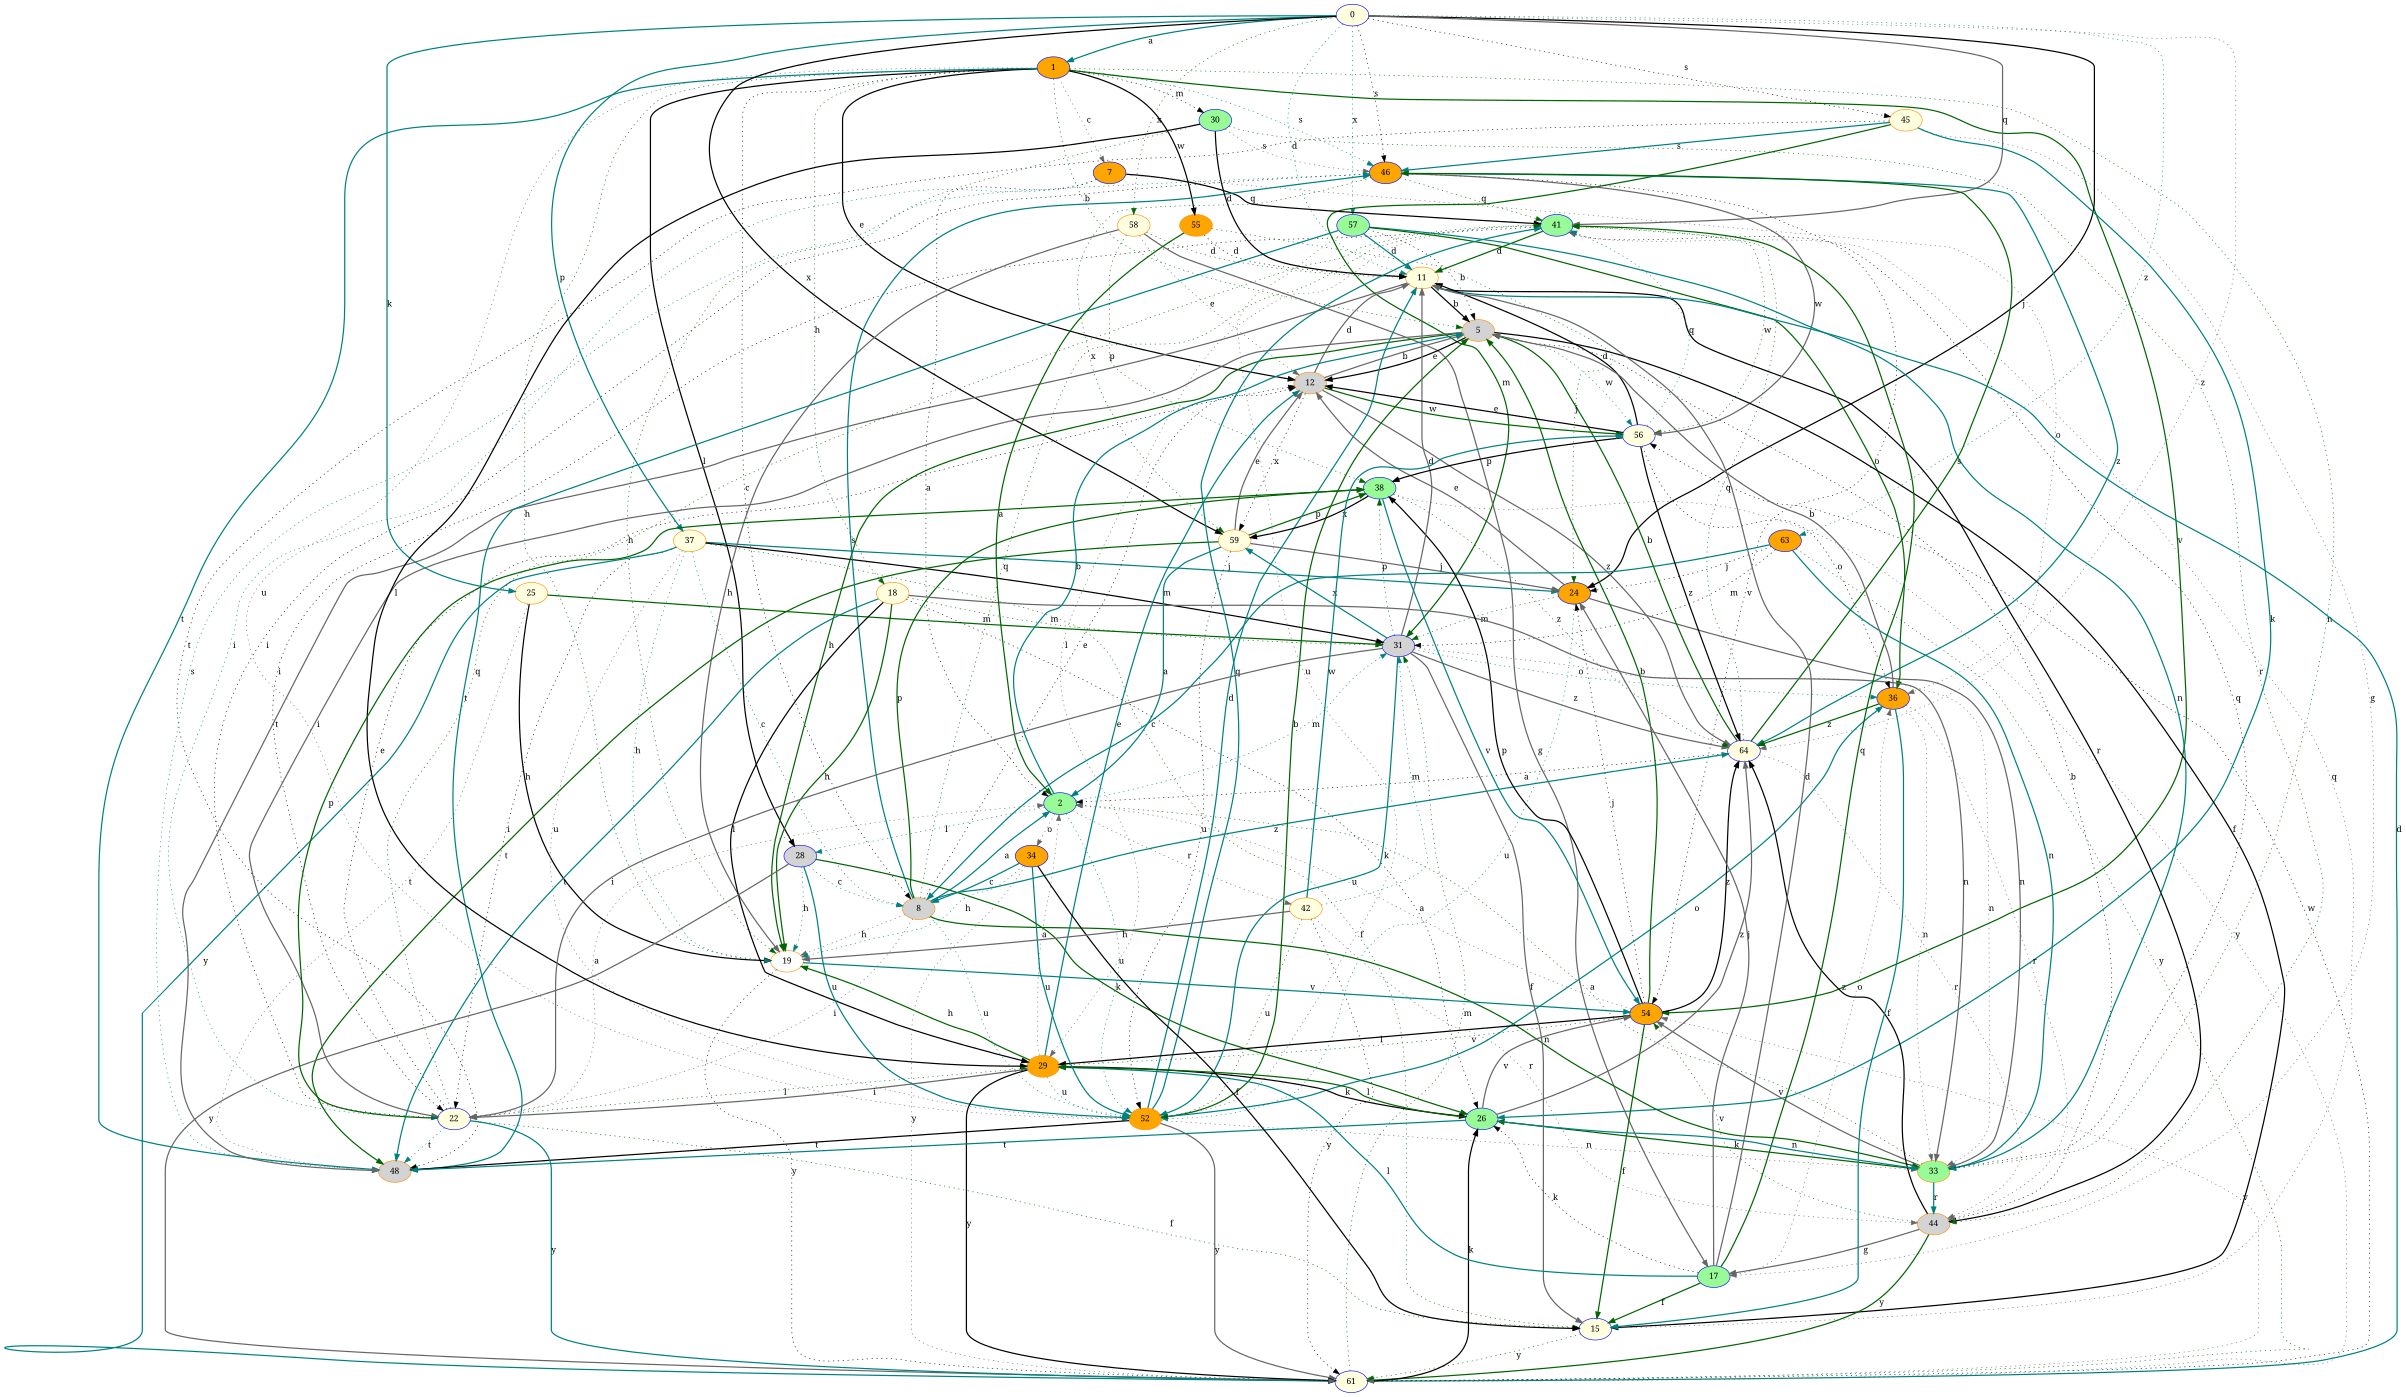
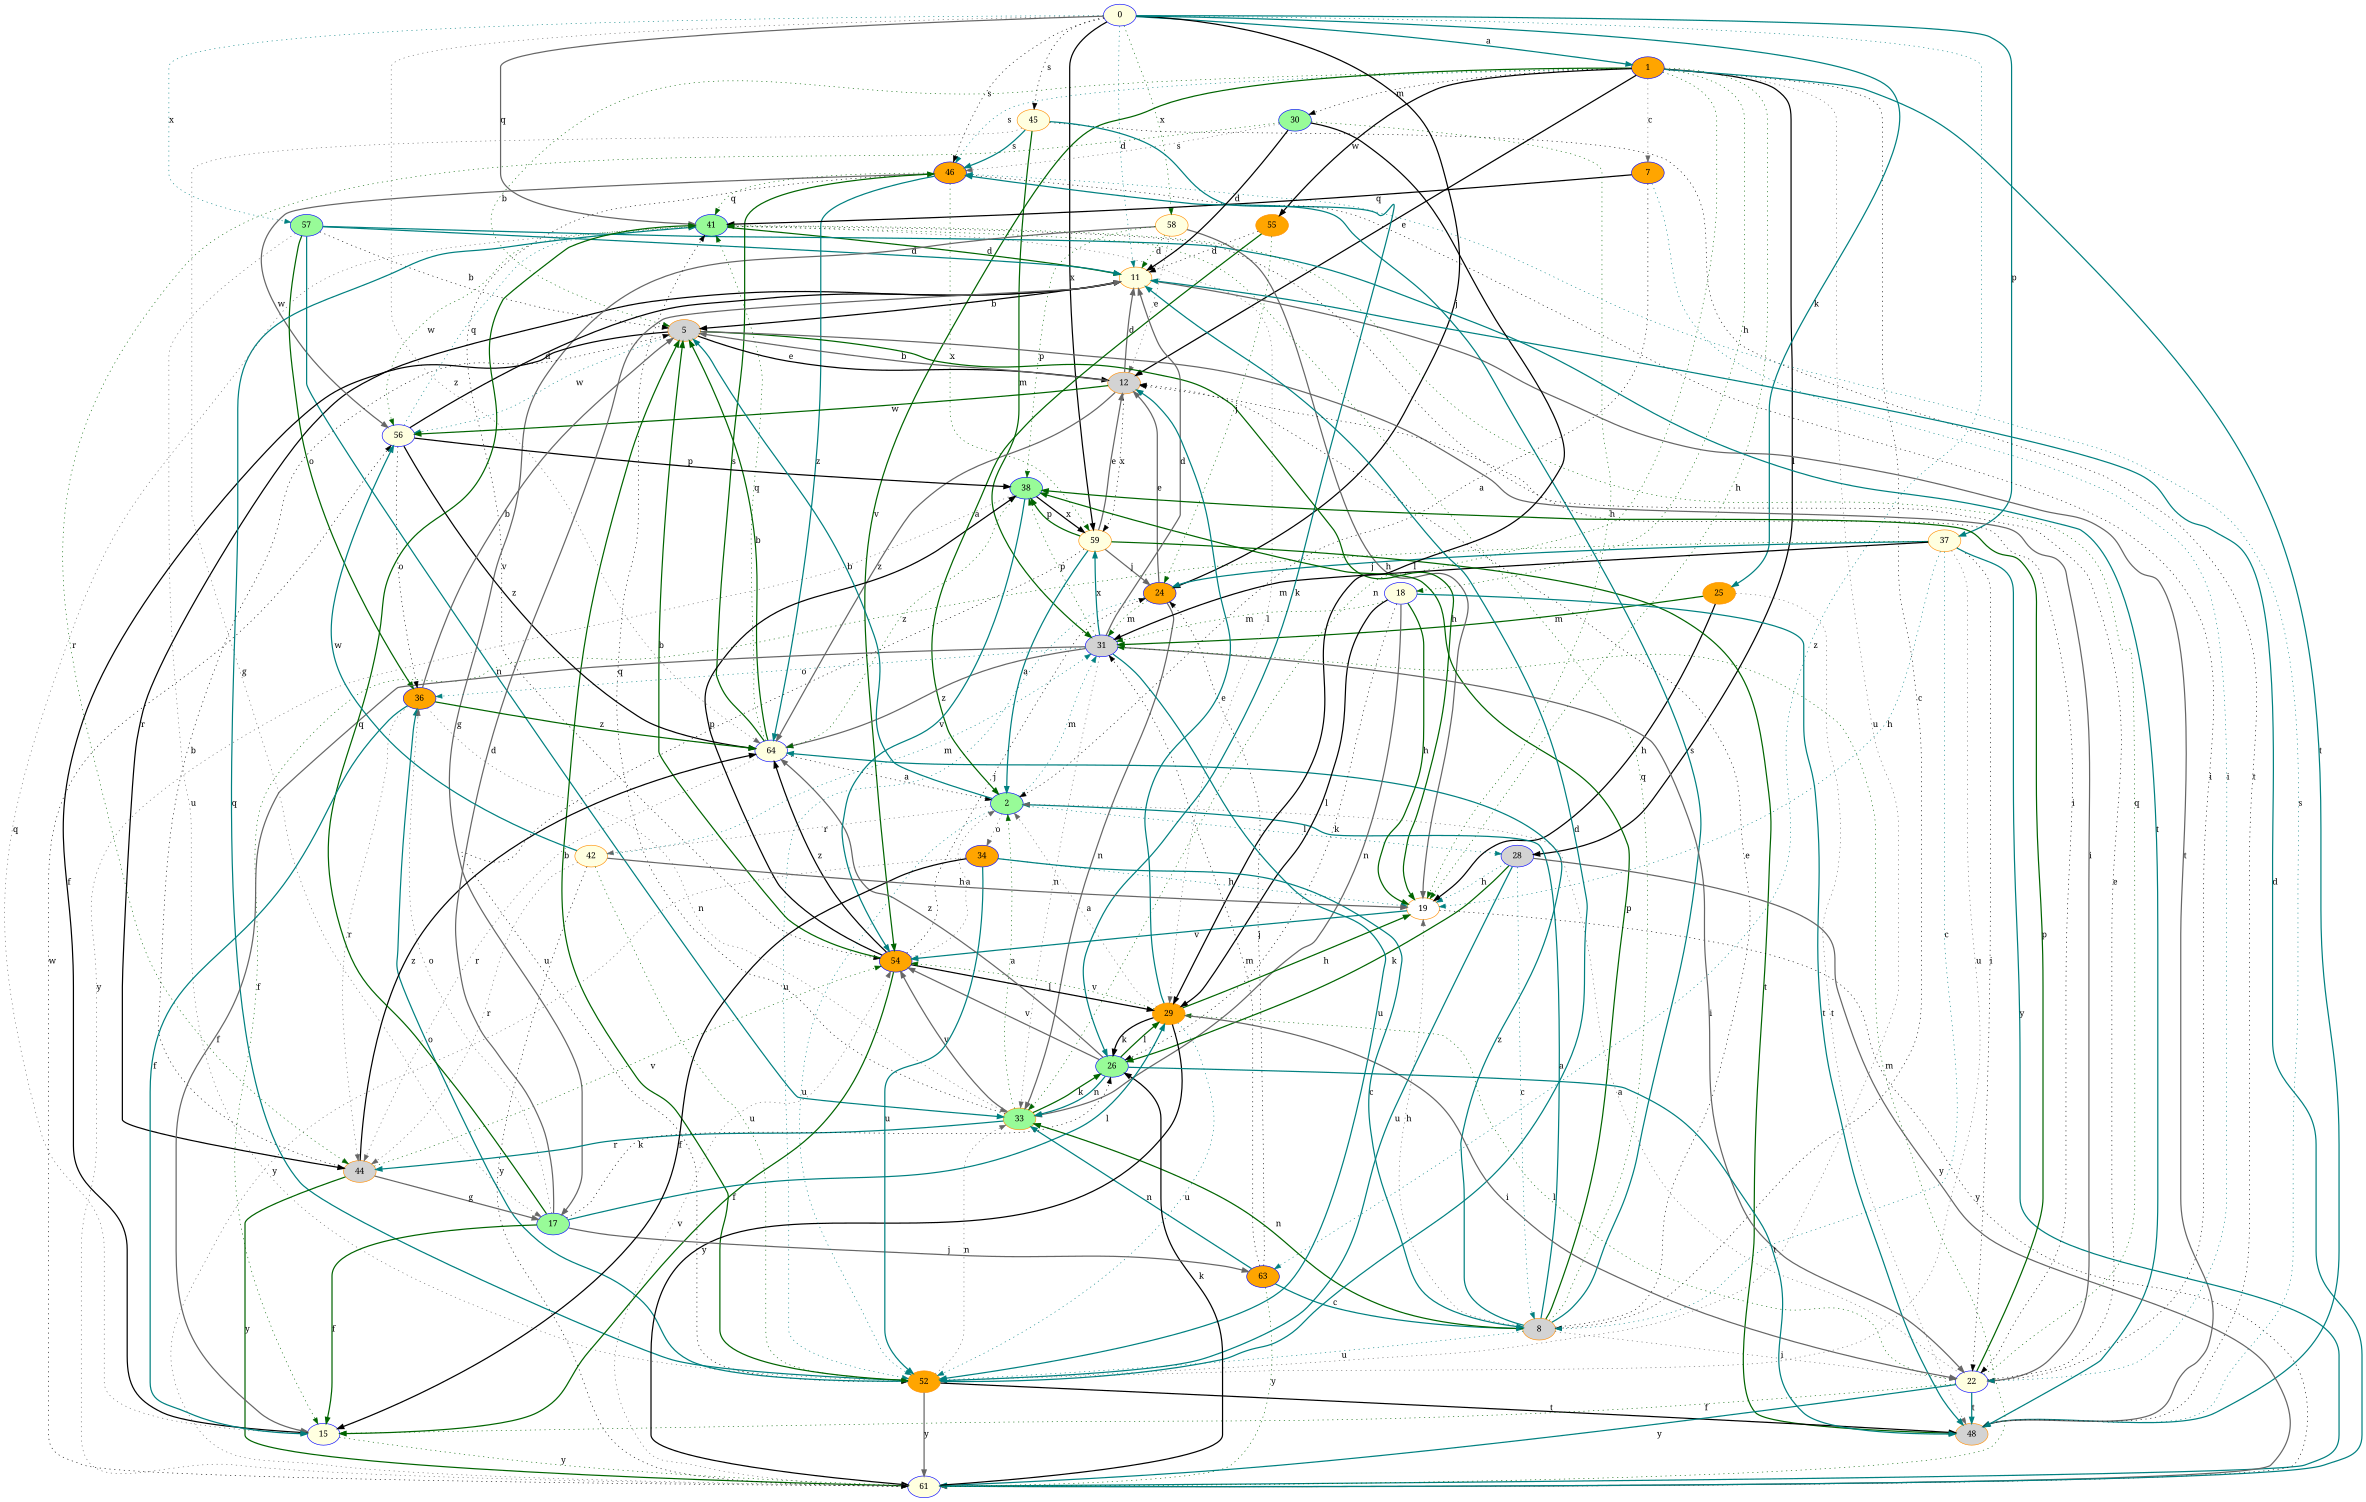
(1781, 232) -> none
(1478, 410) -> none
(531, 593) -> (1719, 593)
(893, 593) -> (1401, 593)
(1747, 937) -> (905, 1253)
(427, 1143) -> (1972, 1405)
